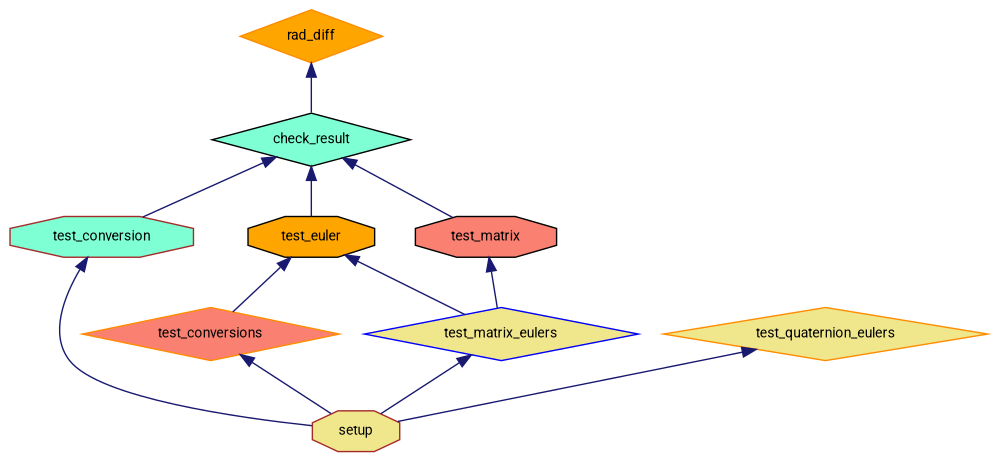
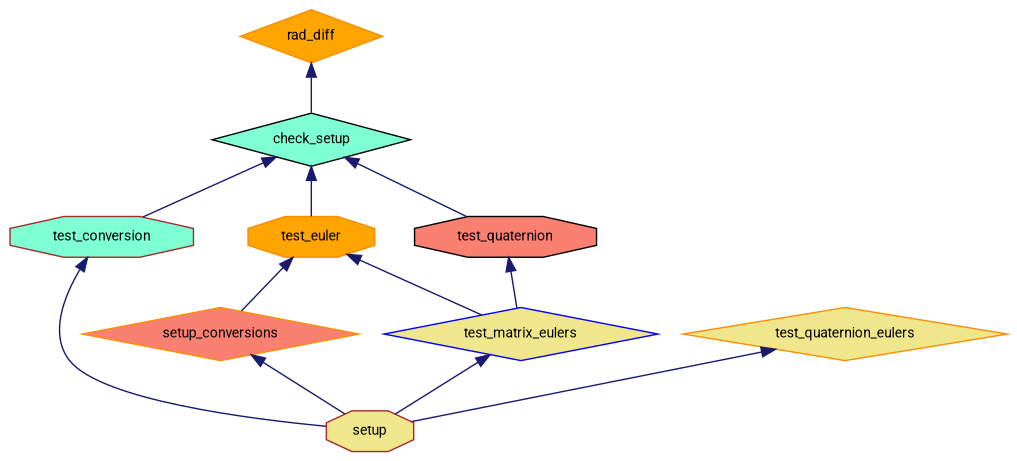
(311, 140) -> (311, 140)
(311, 237) -> (311, 237)
(486, 237) -> (506, 237)
(211, 334) -> (221, 334)
